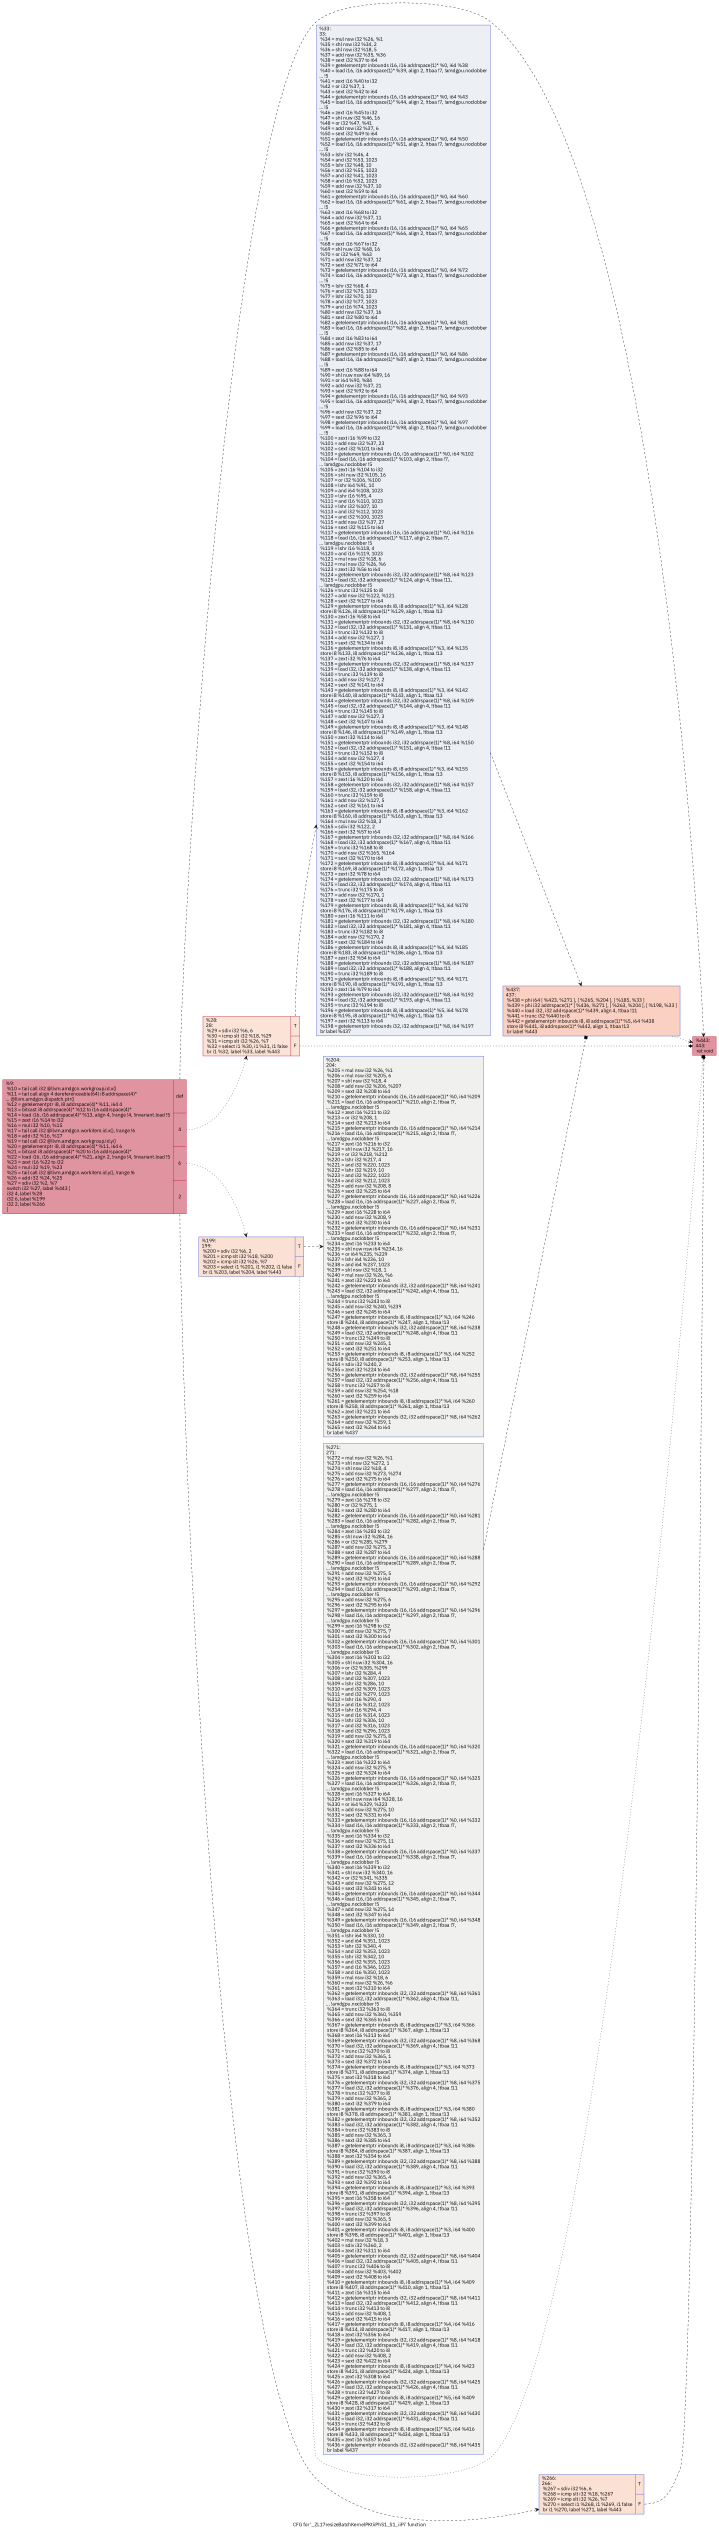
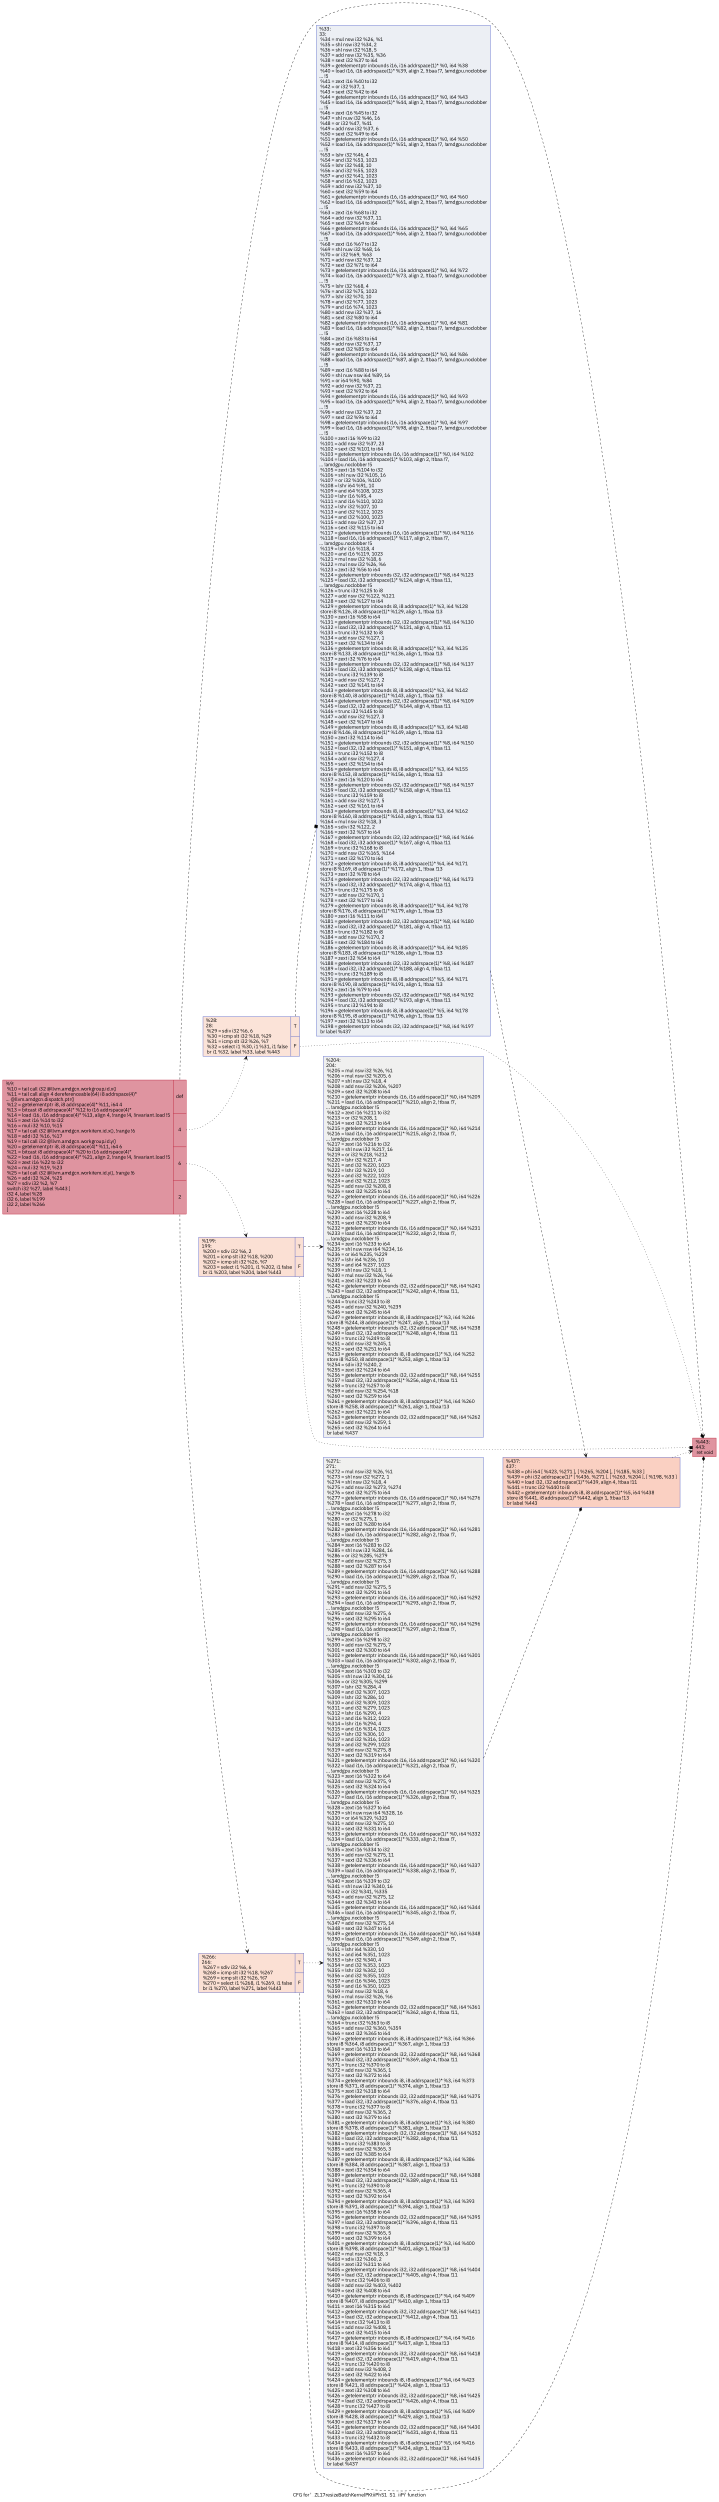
(301, 922) -> (301, 922)
(251, 1036) -> (251, 1036)
(535, 1295) -> (532, 1635)
(358, 1731) -> (358, 1745)
none -> (312, 1963)
